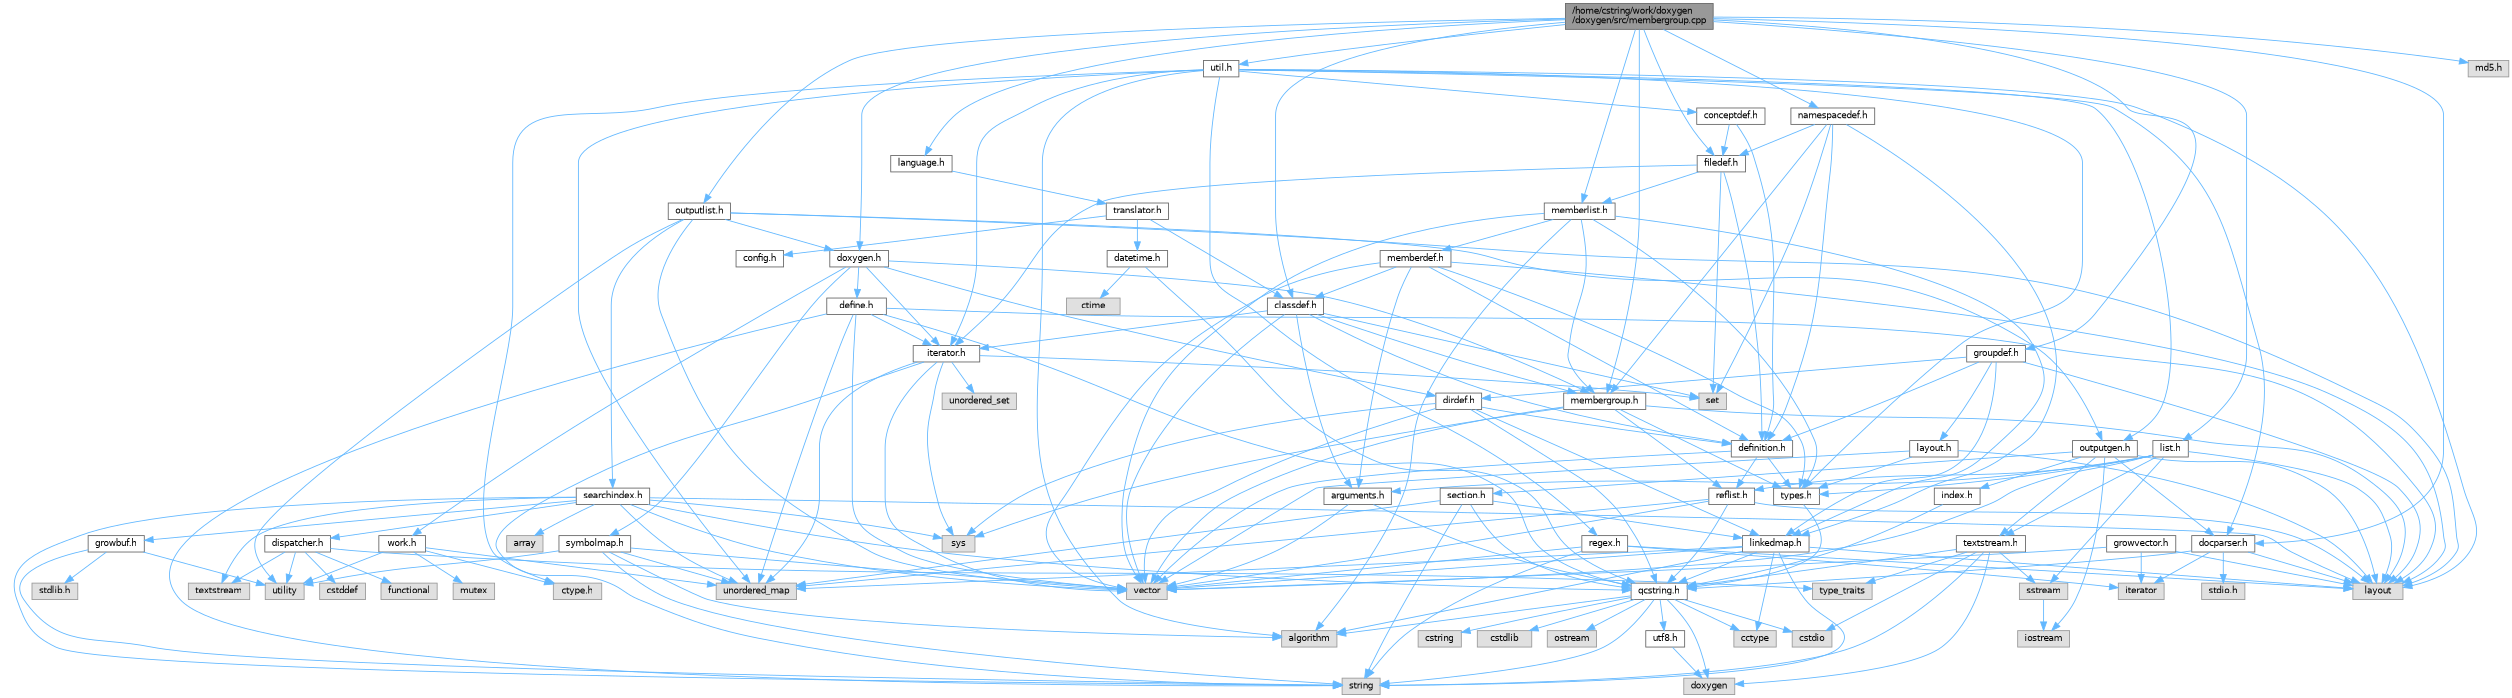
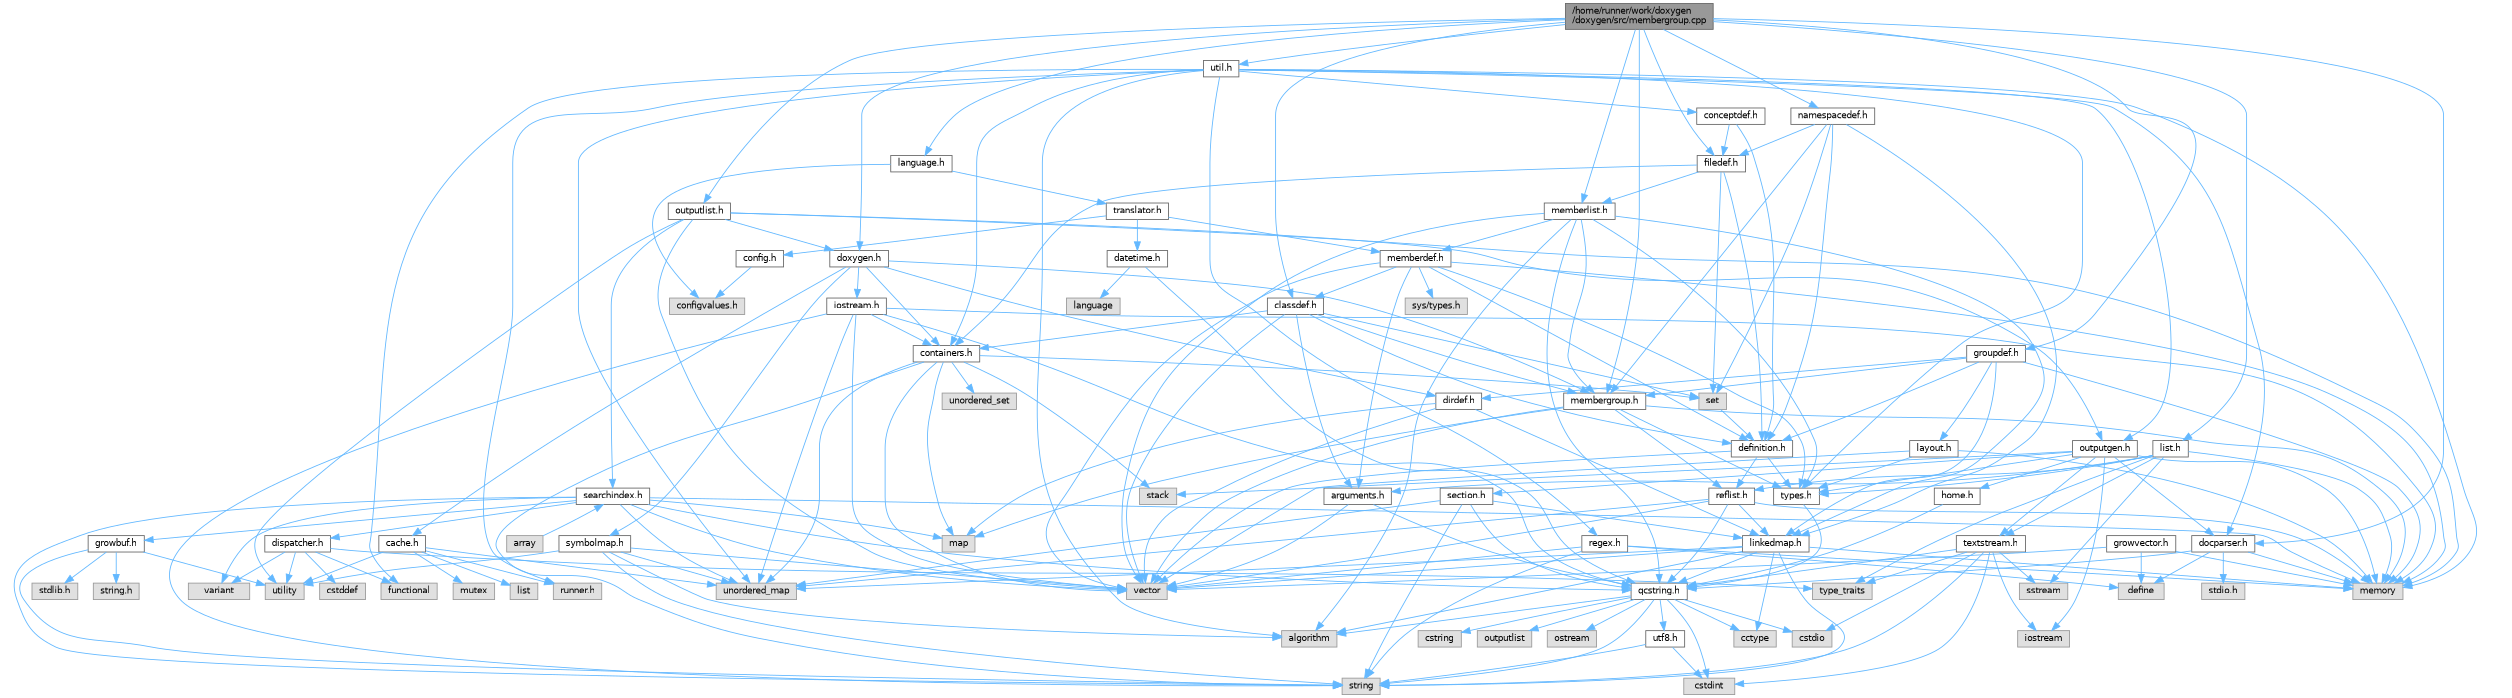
(1639, 16) -> (1639, 16)
(2489, 69) -> none
none -> (601, 91)
(1216, 258) -> (1224, 226)
none -> (707, 306)
(857, 306) -> (857, 306)
(1093, 306) -> (1093, 306)
none -> (1436, 306)
(946, 354) -> (946, 354)
none -> (1811, 376)
(1602, 427) -> (1734, 422)
none -> (2005, 464)
(1578, 477) -> (1554, 403)
none -> (1158, 496)
(1957, 496) -> (1957, 496)
none -> (1747, 513)
(568, 517) -> (569, 523)
(1893, 537) -> (2020, 506)
(402, 544) -> (402, 544)
(959, 544) -> (959, 544)
none -> (116, 591)
(219, 591) -> (219, 591)
none -> (524, 591)
(578, 591) -> (578, 591)
(2141, 591) -> (2141, 591)
(2378, 591) -> (2378, 591)
(2044, 611) -> (2007, 591)
(1505, 639) -> (1505, 639)
none -> (1518, 666)
(1709, 686) -> (1709, 686)
